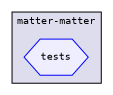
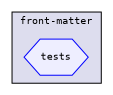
(57, 22) -> (57, 22)
